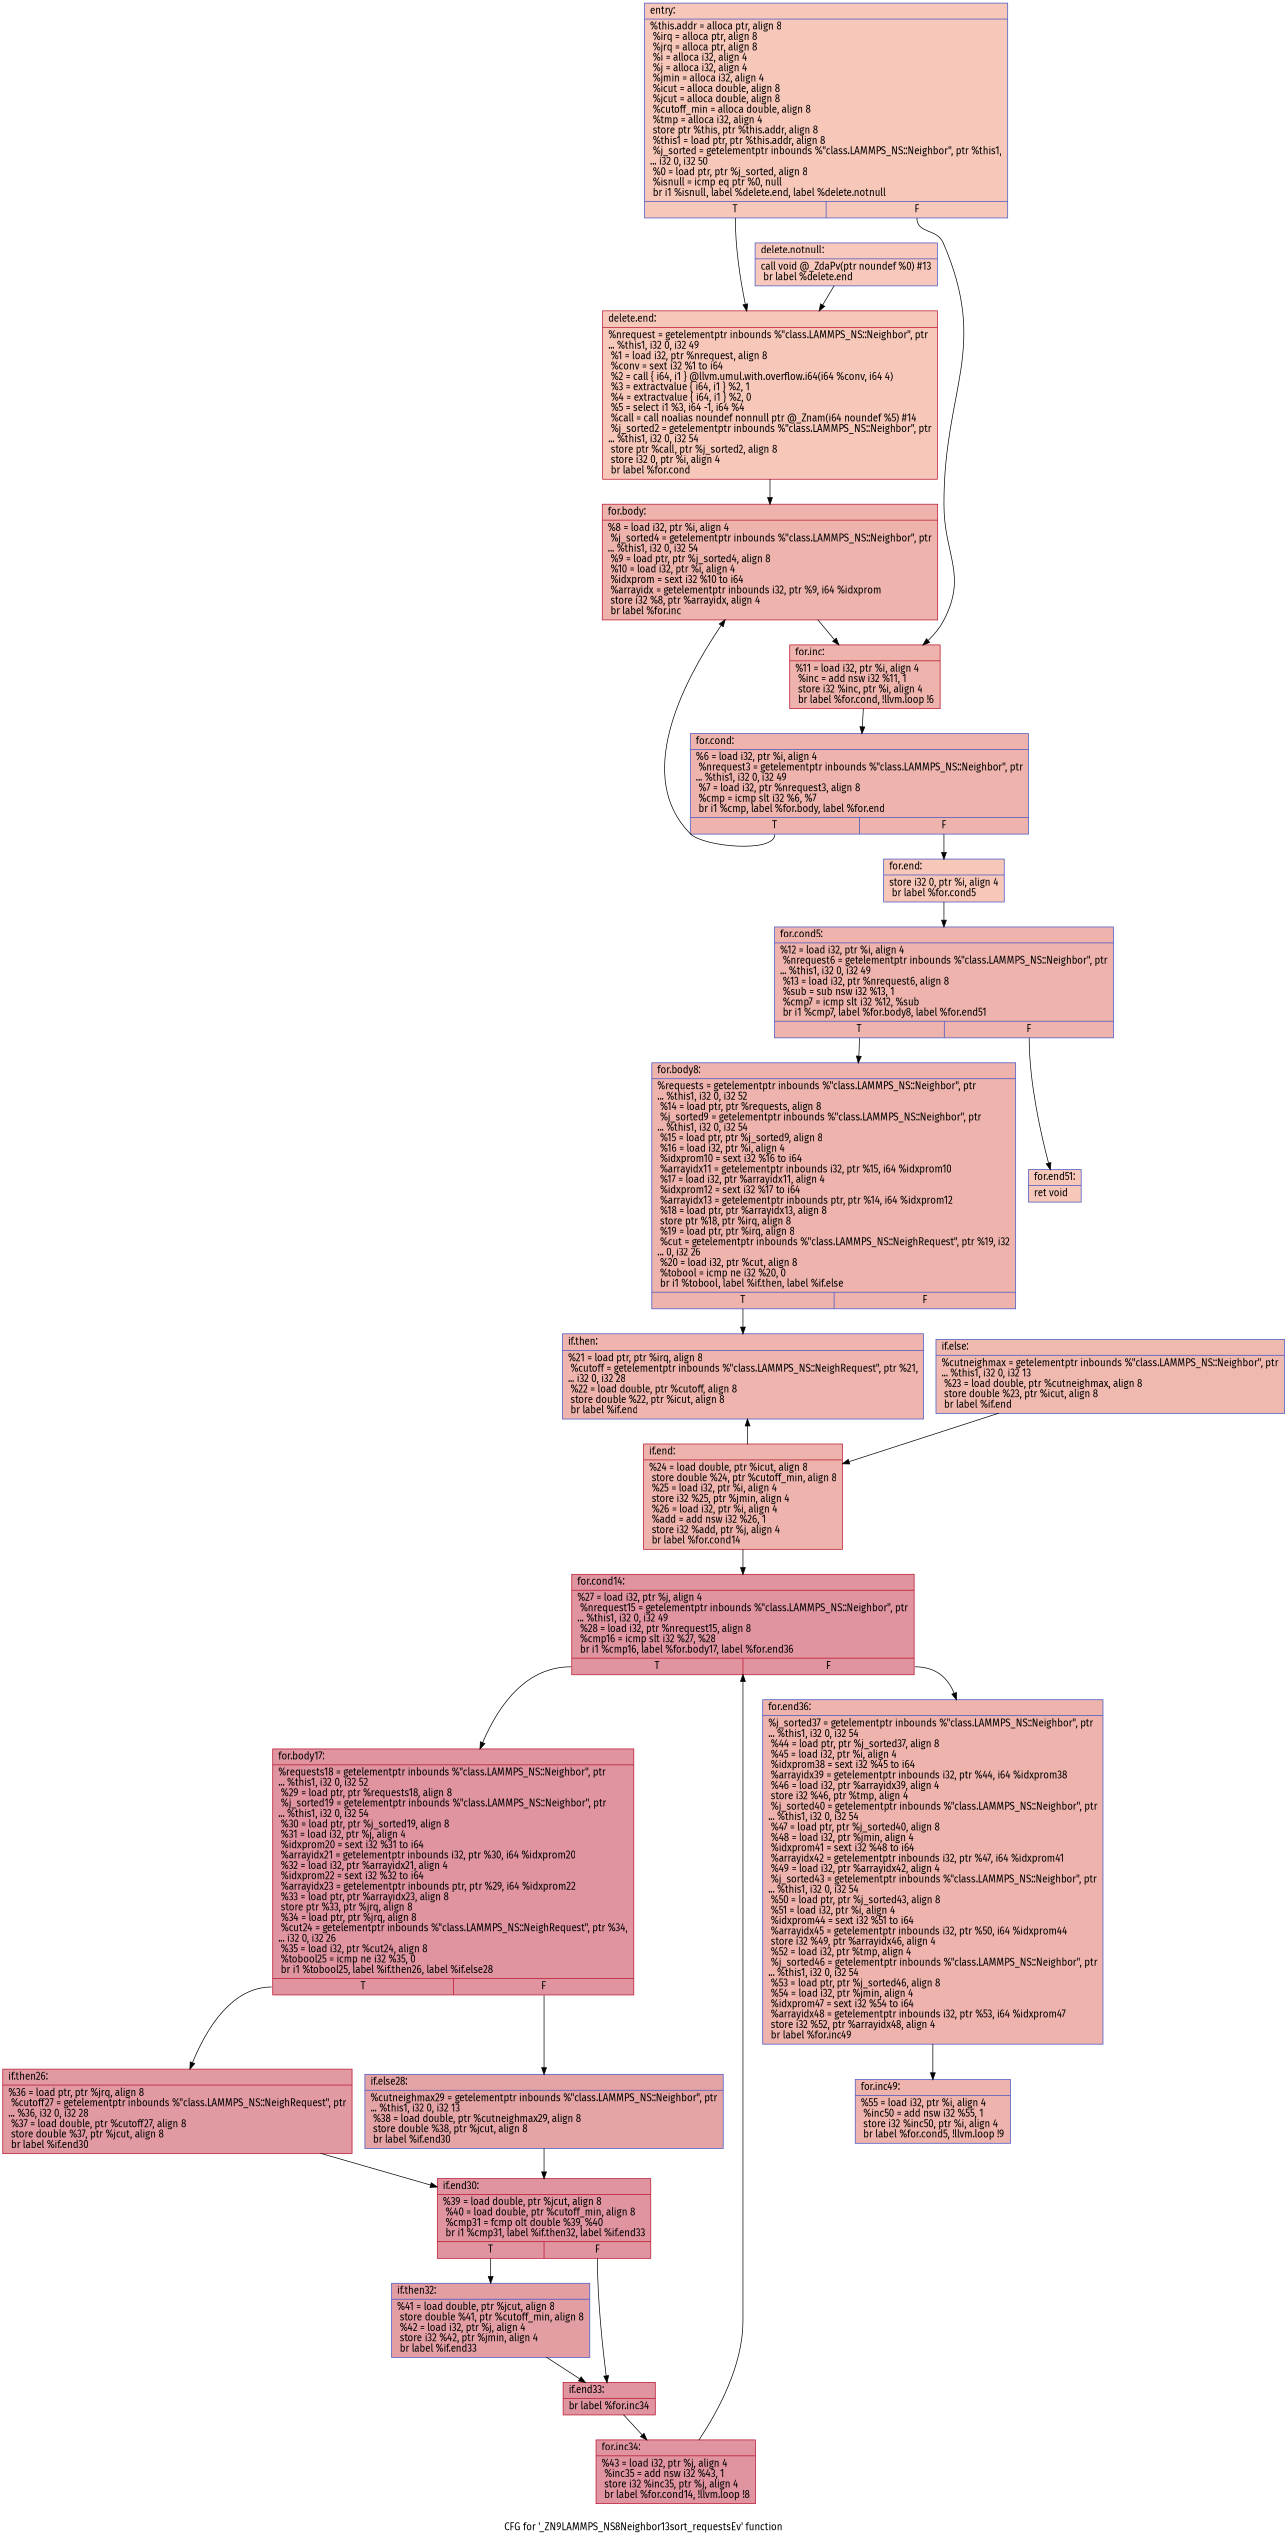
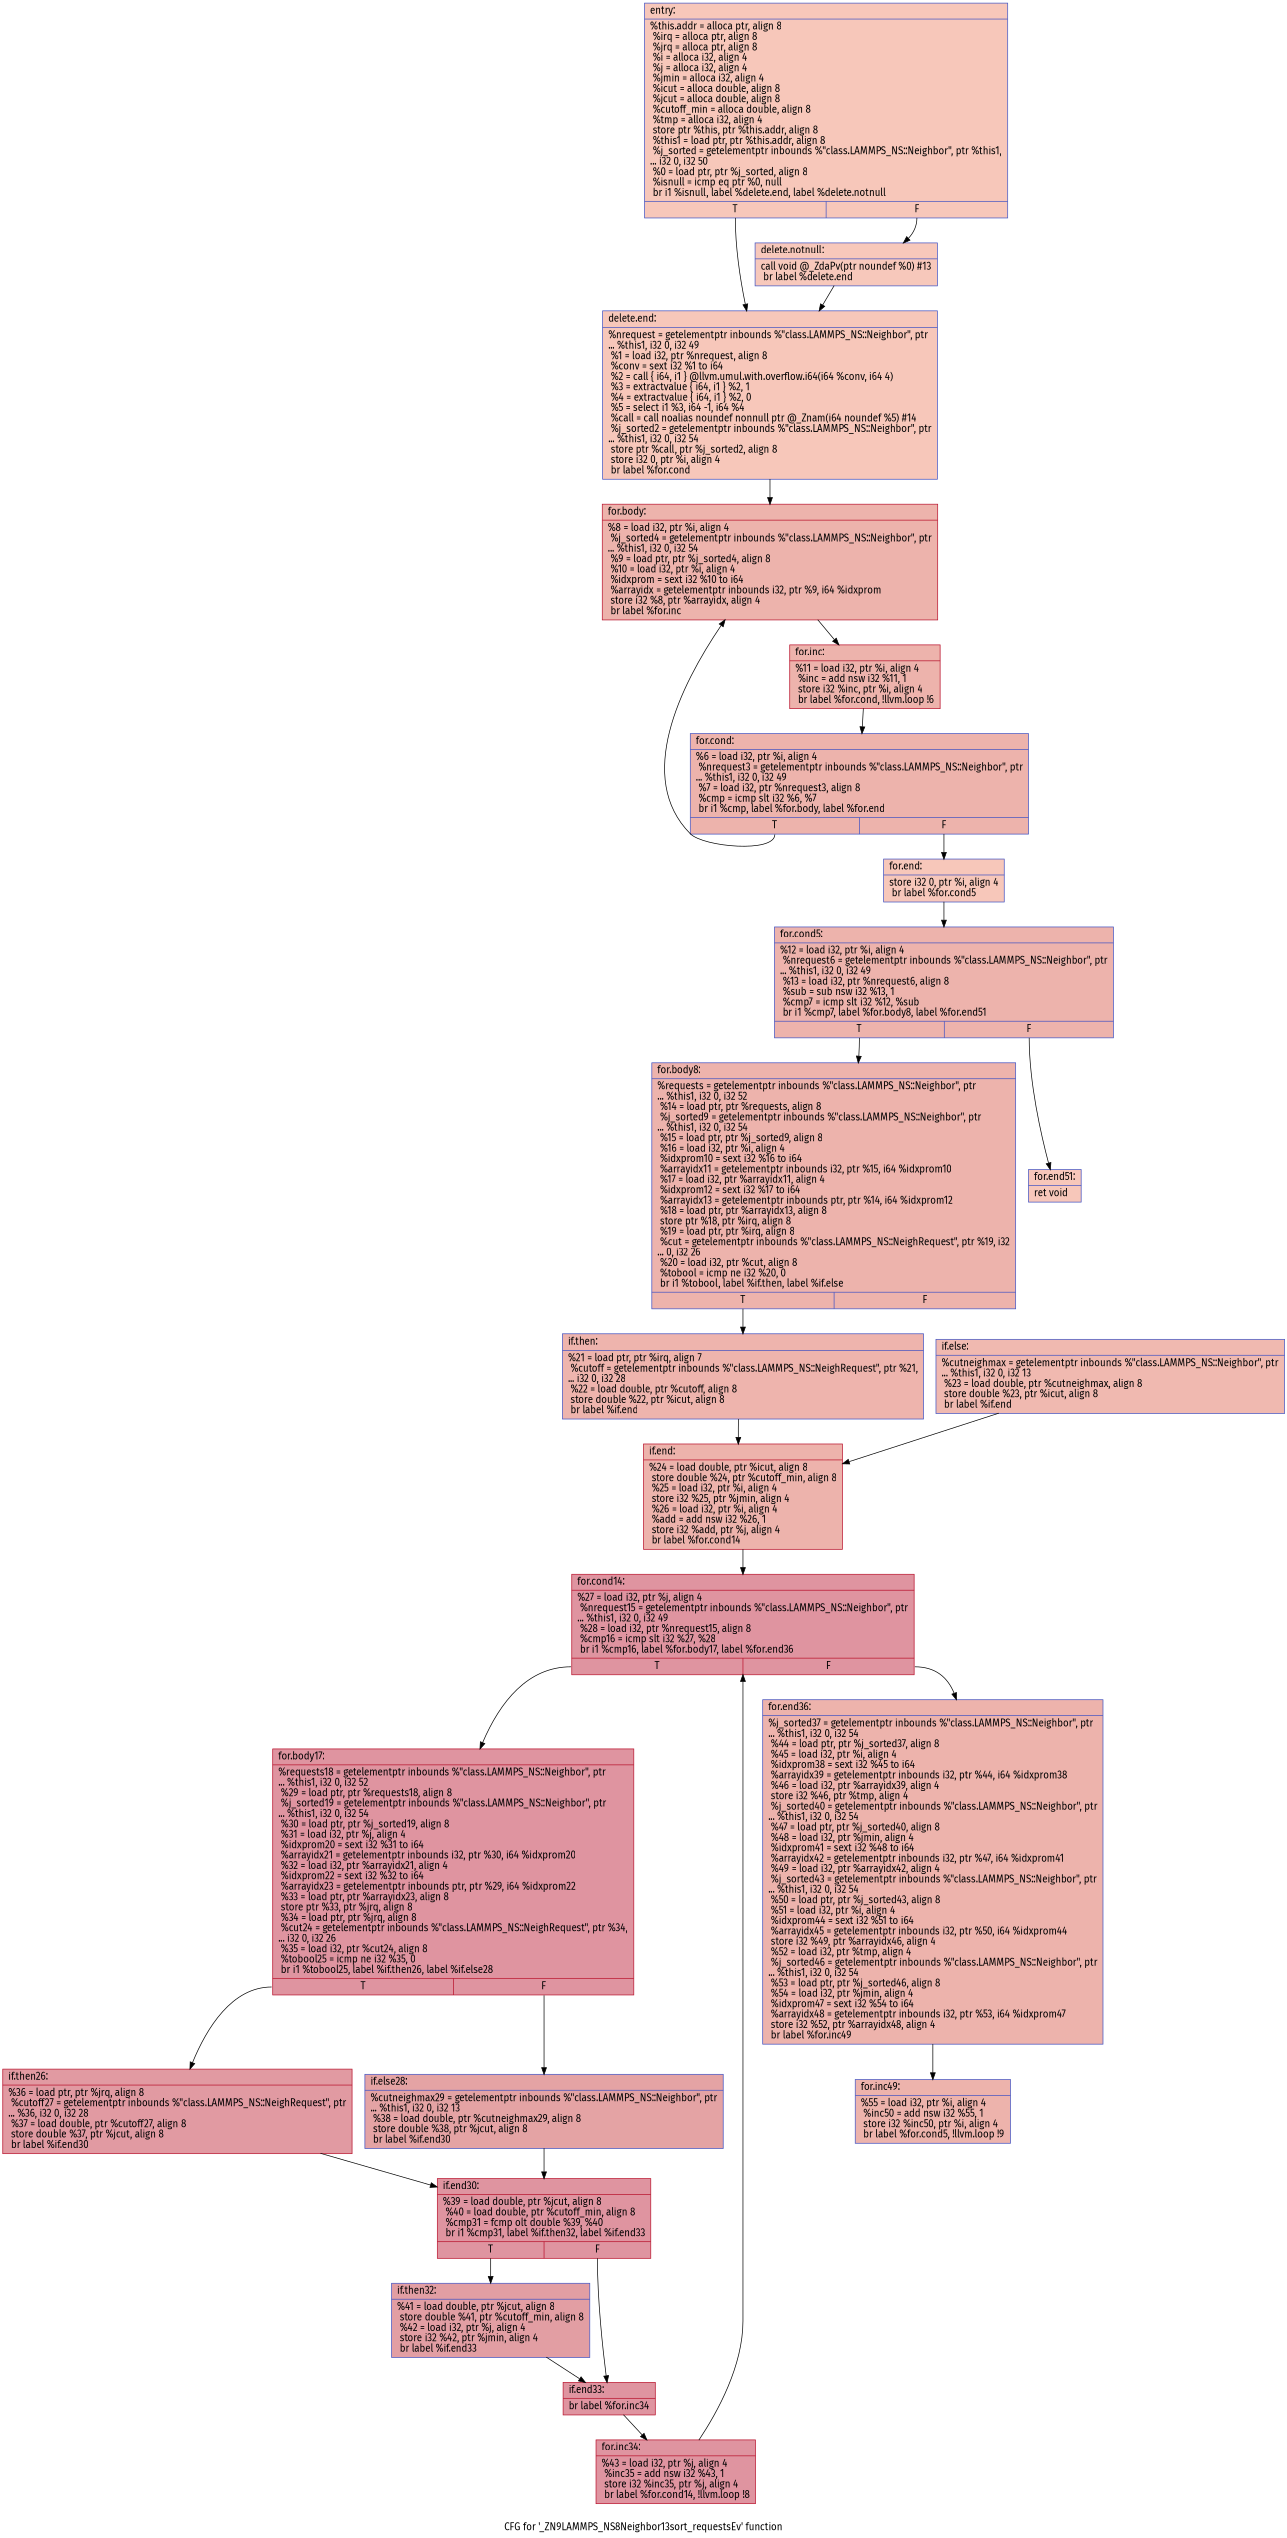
(770, 395) -> (770, 395)
(951, 425) -> (915, 229)
(636, 1358) -> (635, 1358)
(748, 1435) -> (738, 1428)
